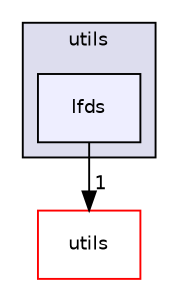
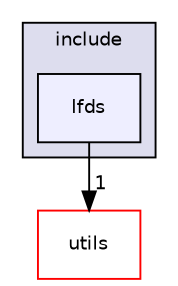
(89, 41) -> (89, 41)
